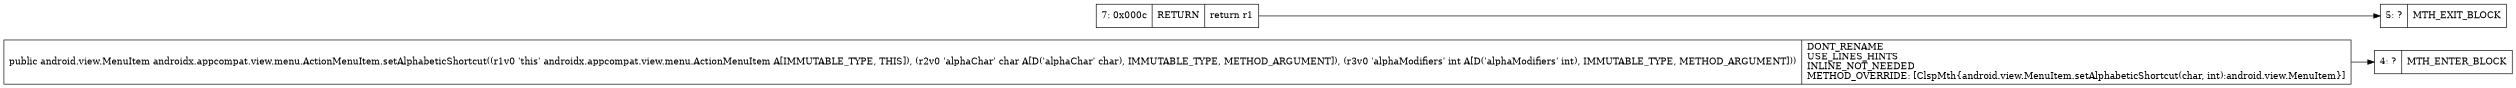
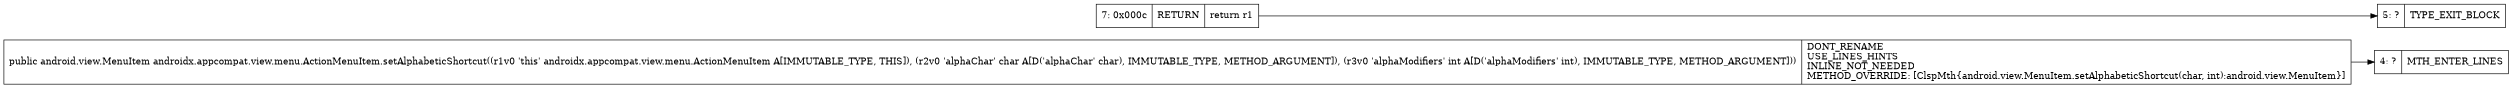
(2457, 16) -> (2455, 16)
(2457, 62) -> (2455, 62)
